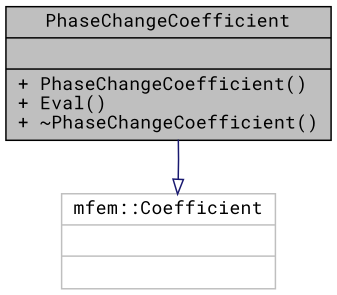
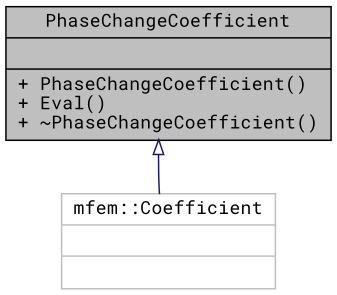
(179, 159) -> (159, 174)
